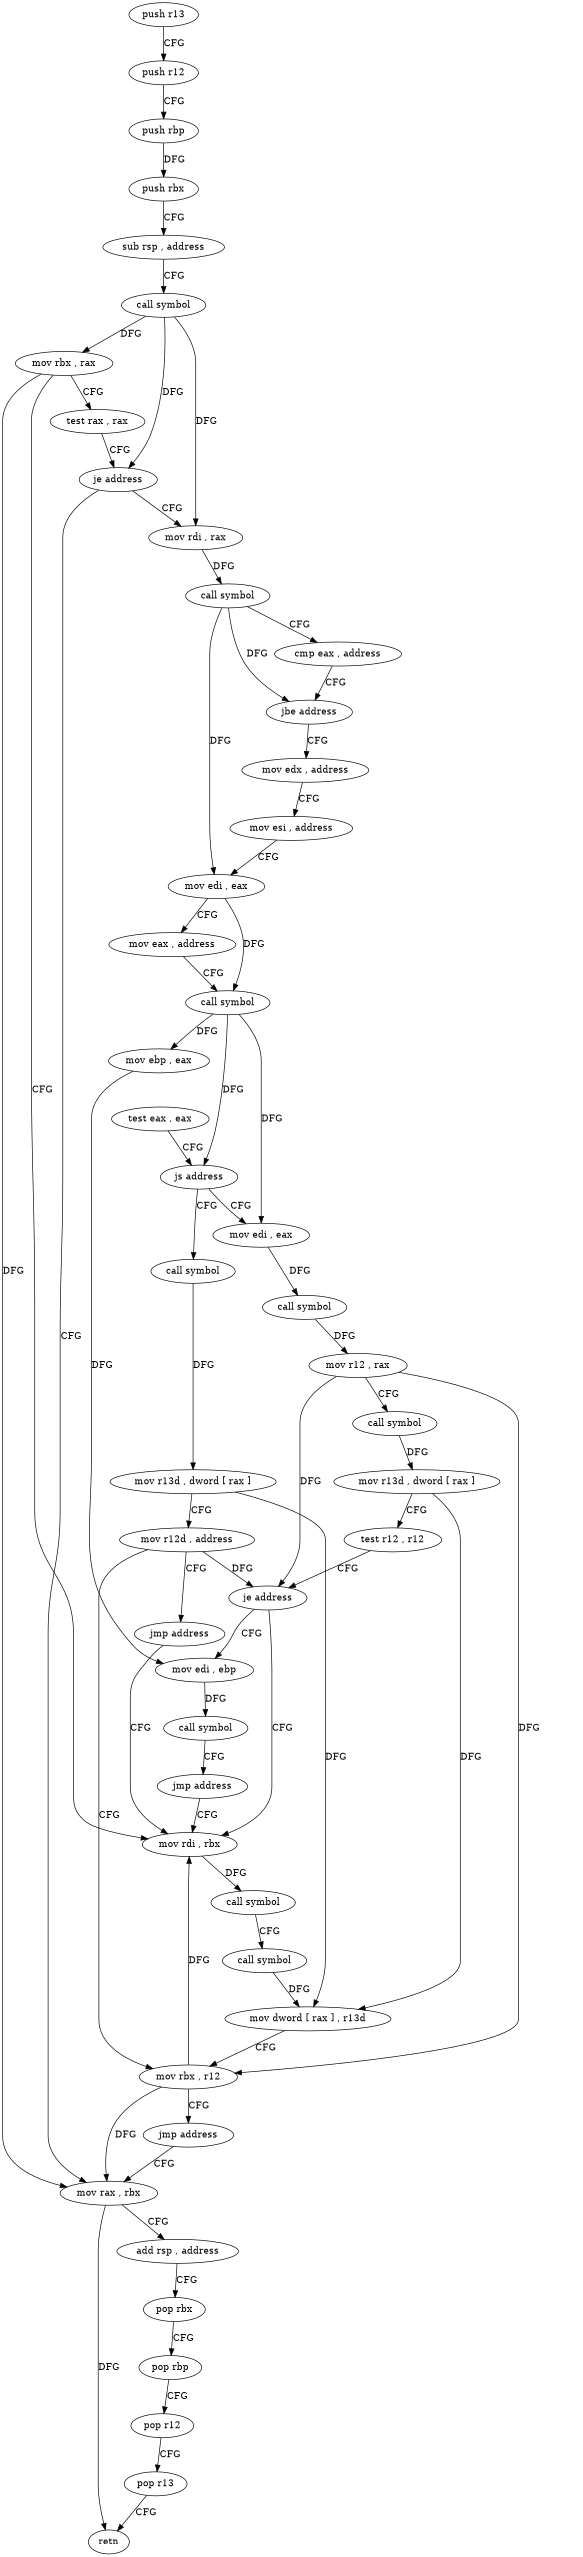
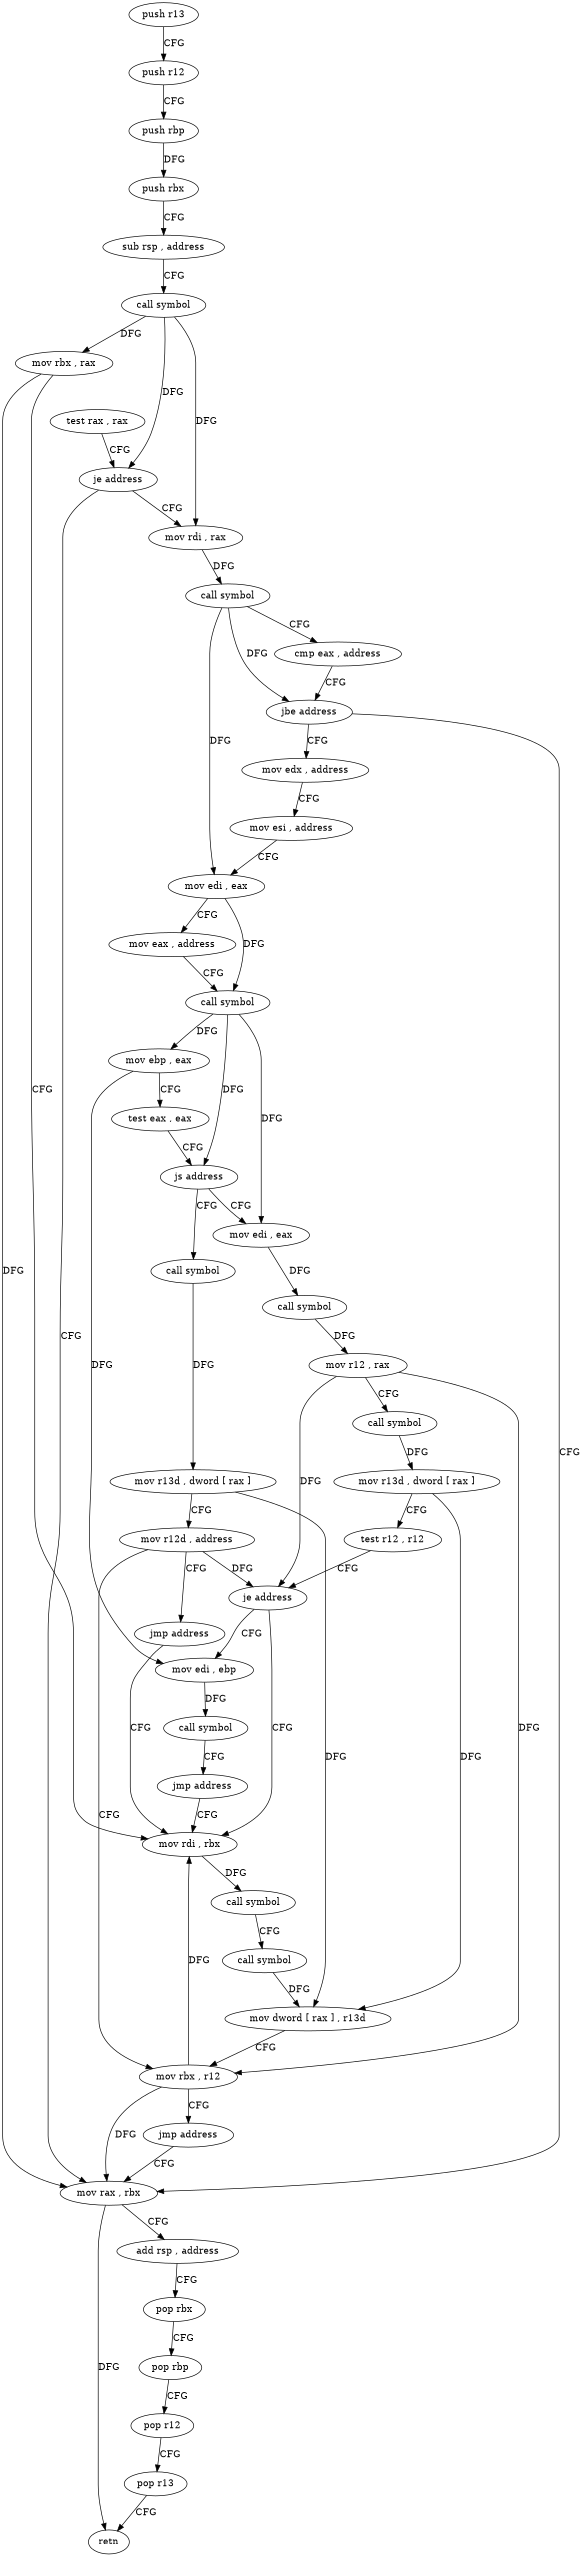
(79, 390) -> none
none -> (160, 1087)
none -> (559, 1543)
